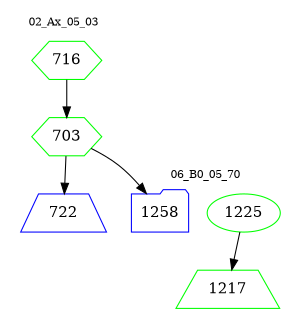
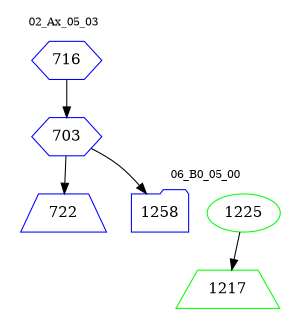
(67, 60) -> (67, 60)
(67, 137) -> (67, 137)
(206, 175) -> (206, 175)
